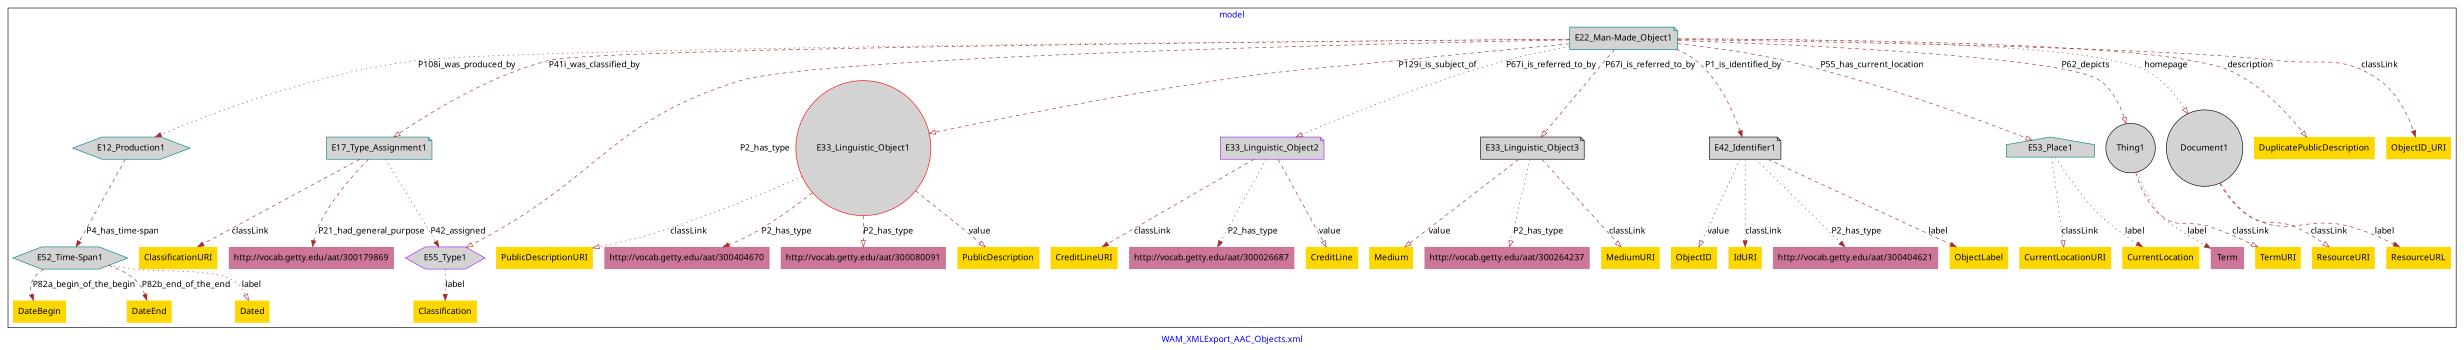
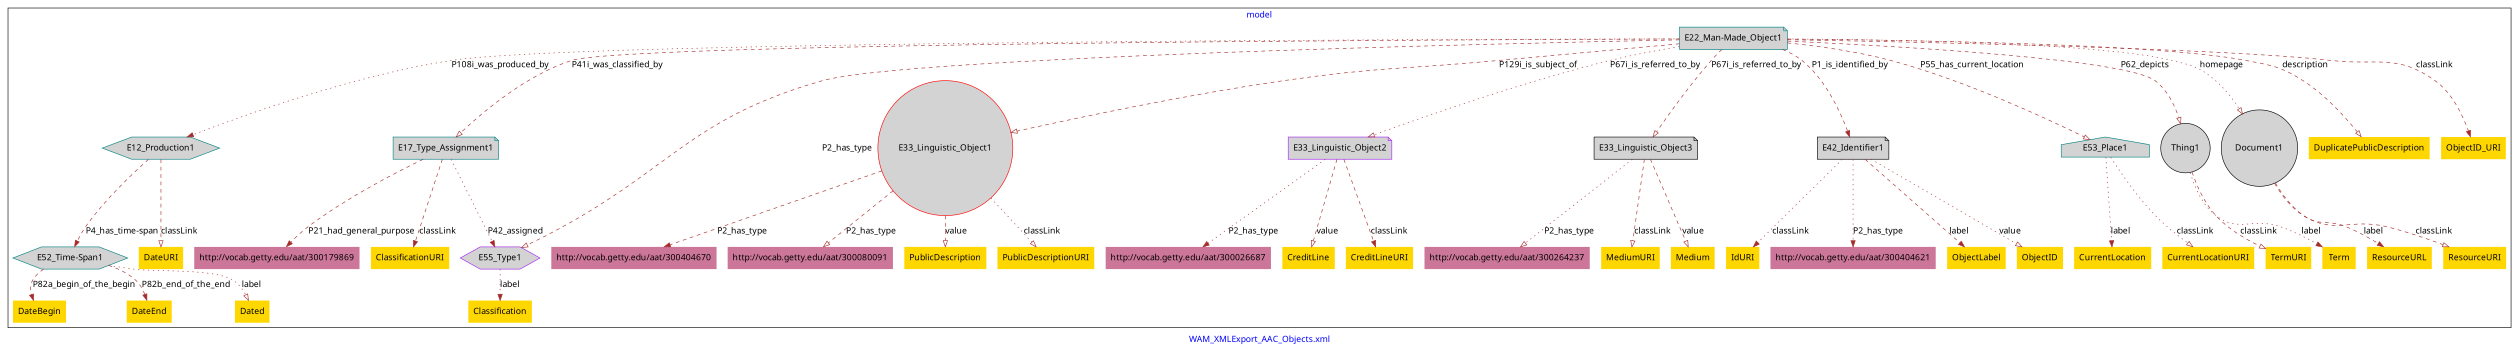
none -> (161, 258)
(2227, 258) -> (2339, 258)
